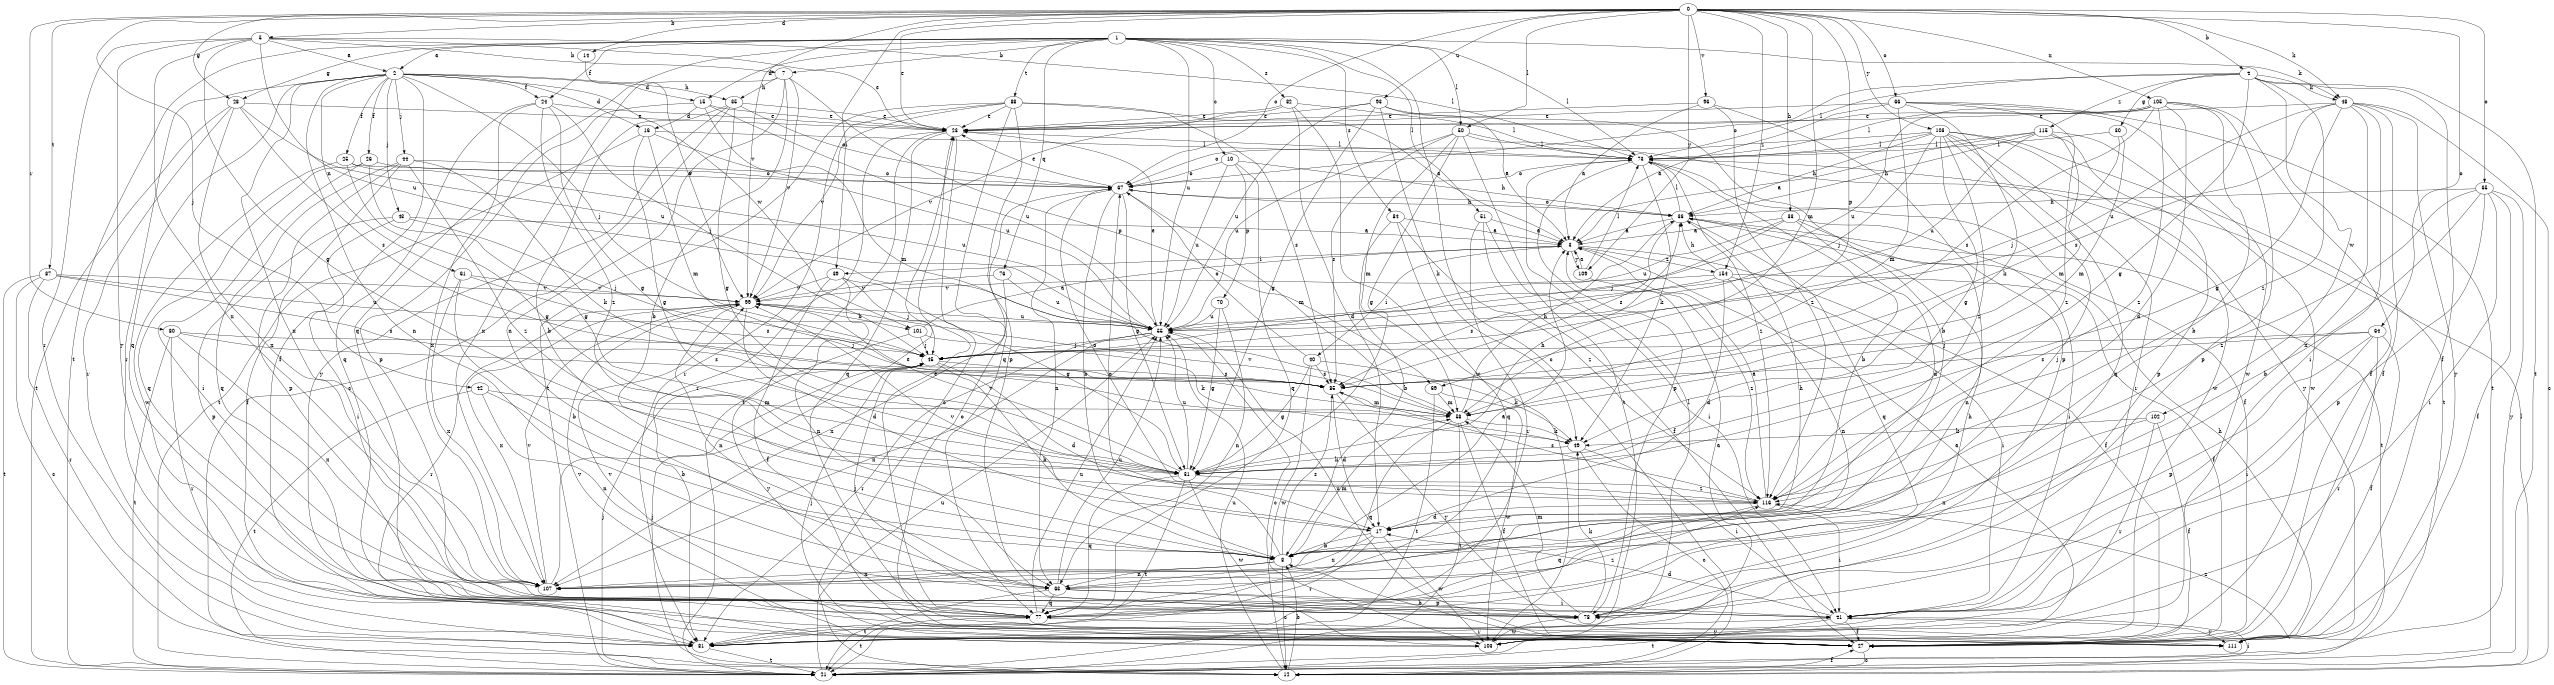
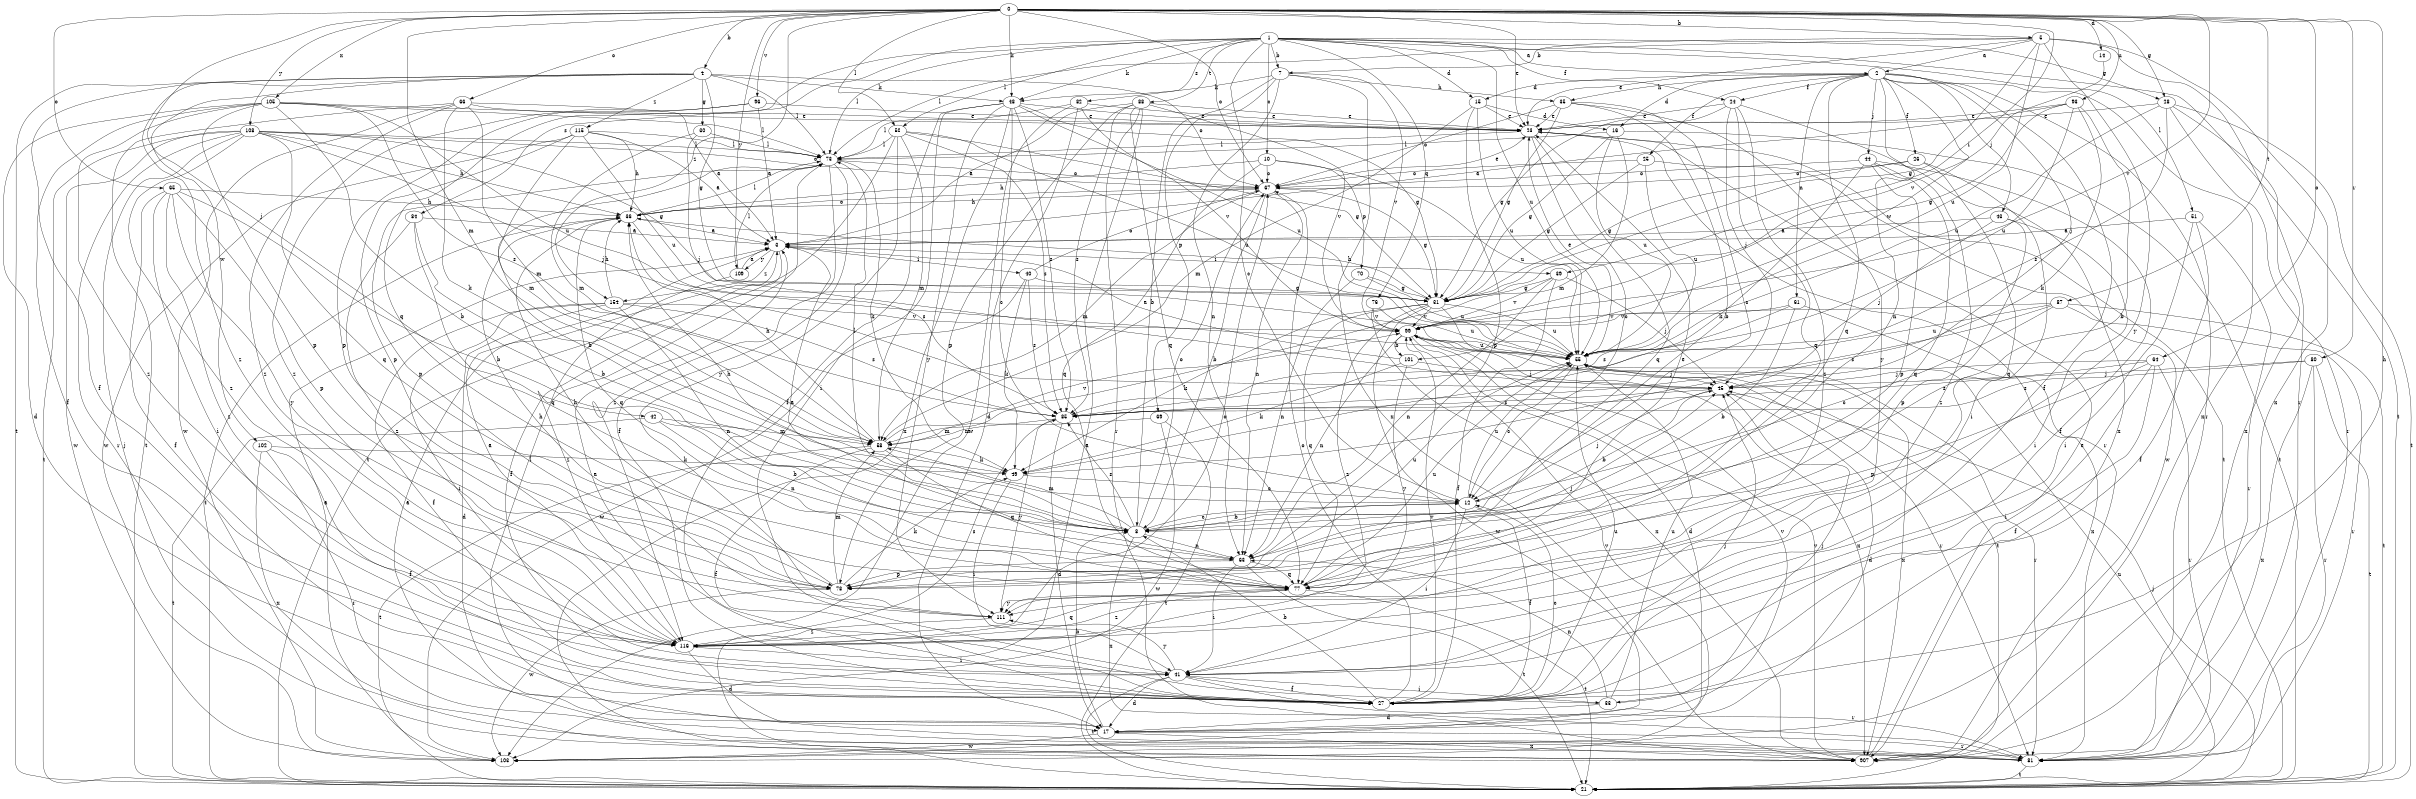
none -> (1130, 94)
(1819, 273) -> none
(548, 389) -> (1087, 446)
(2071, 391) -> (1391, 689)
(1383, 455) -> (1238, 357)
(547, 589) -> (1864, 761)
